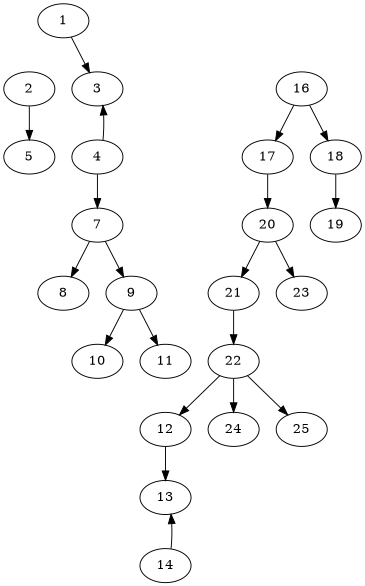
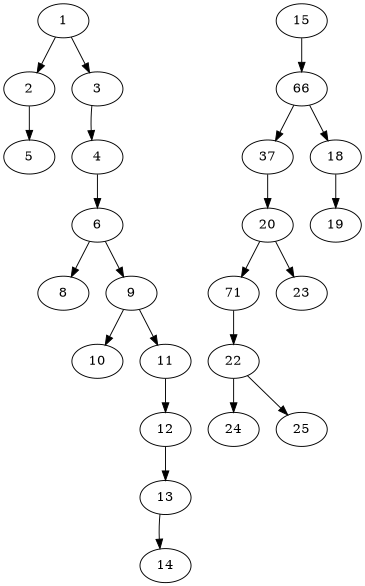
none -> (302, 21)
none -> (49, 51)
(302, 89) -> (302, 89)
(104, 128) -> (91, 118)
(268, 157) -> (268, 157)
(97, 225) -> (97, 225)
(234, 293) -> (234, 293)
(203, 392) -> (166, 391)
(172, 536) -> (159, 527)
